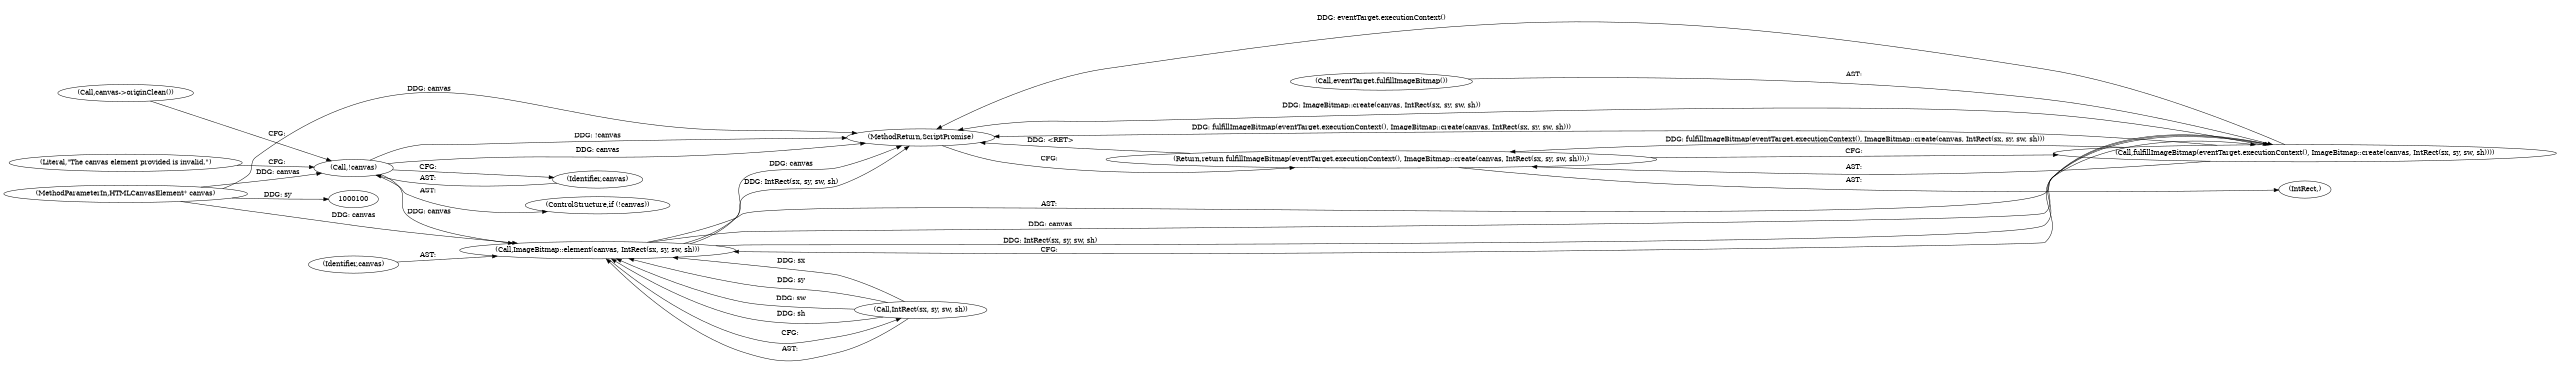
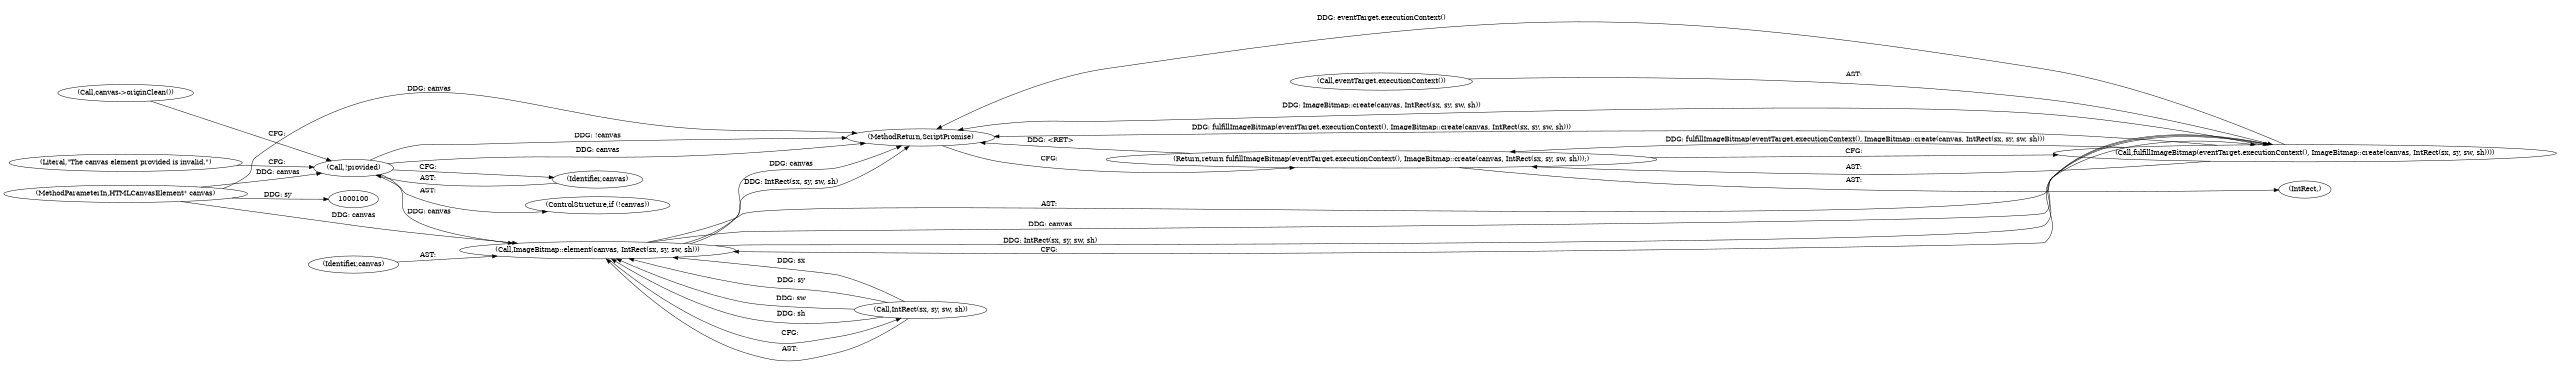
(1381, 82) -> (1381, 82)
(354, 168) -> (354, 168)
